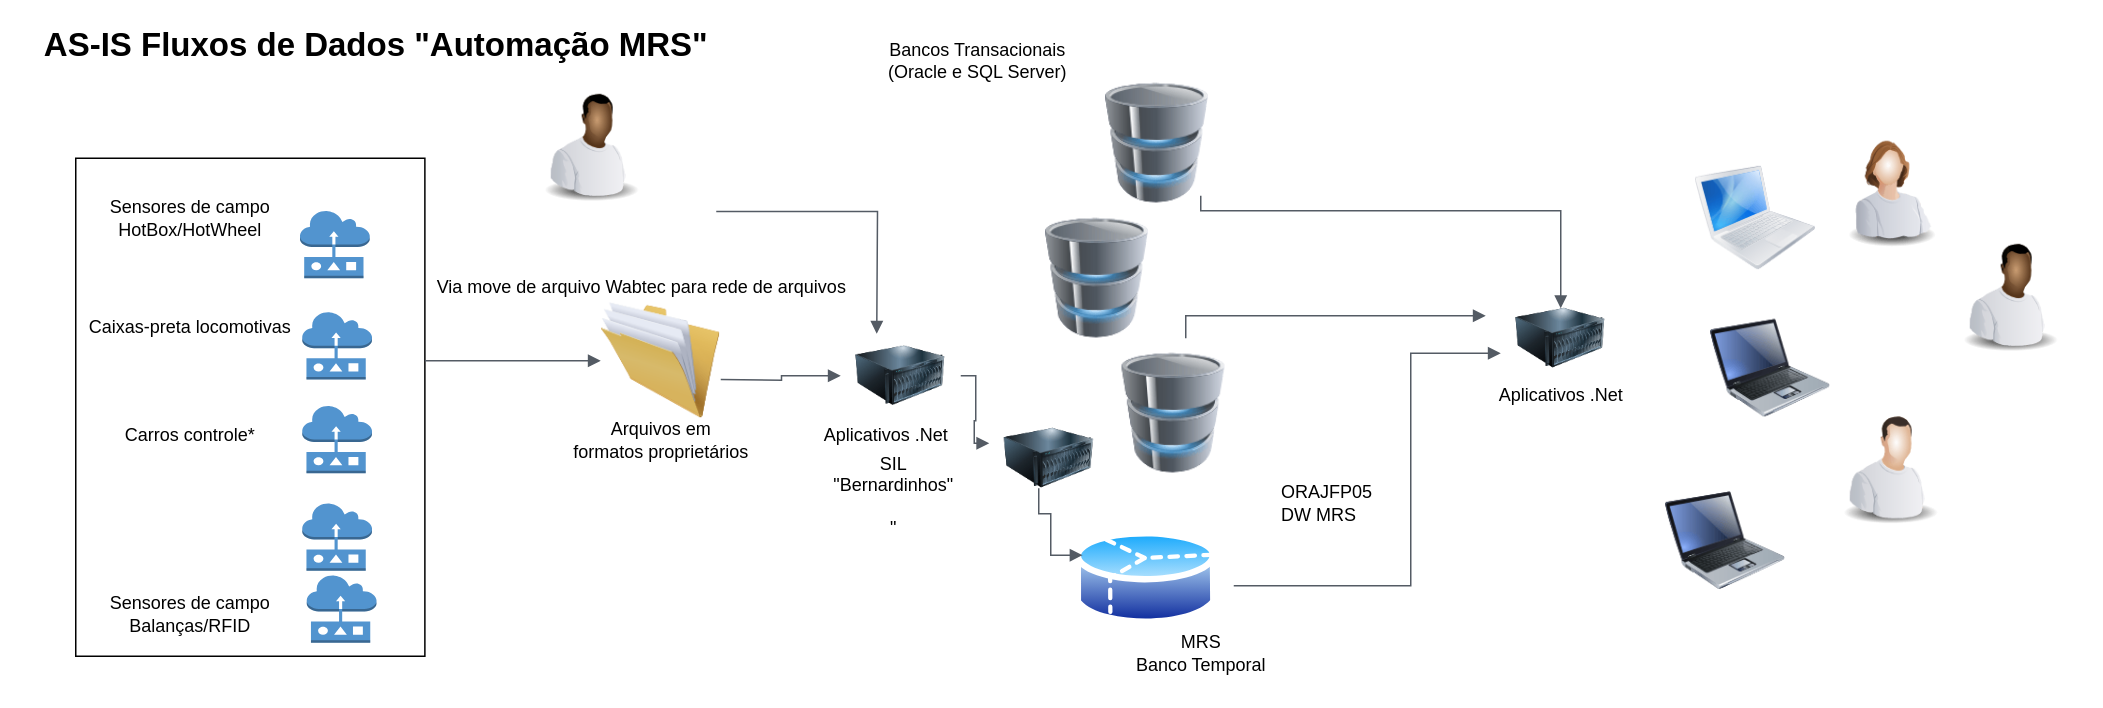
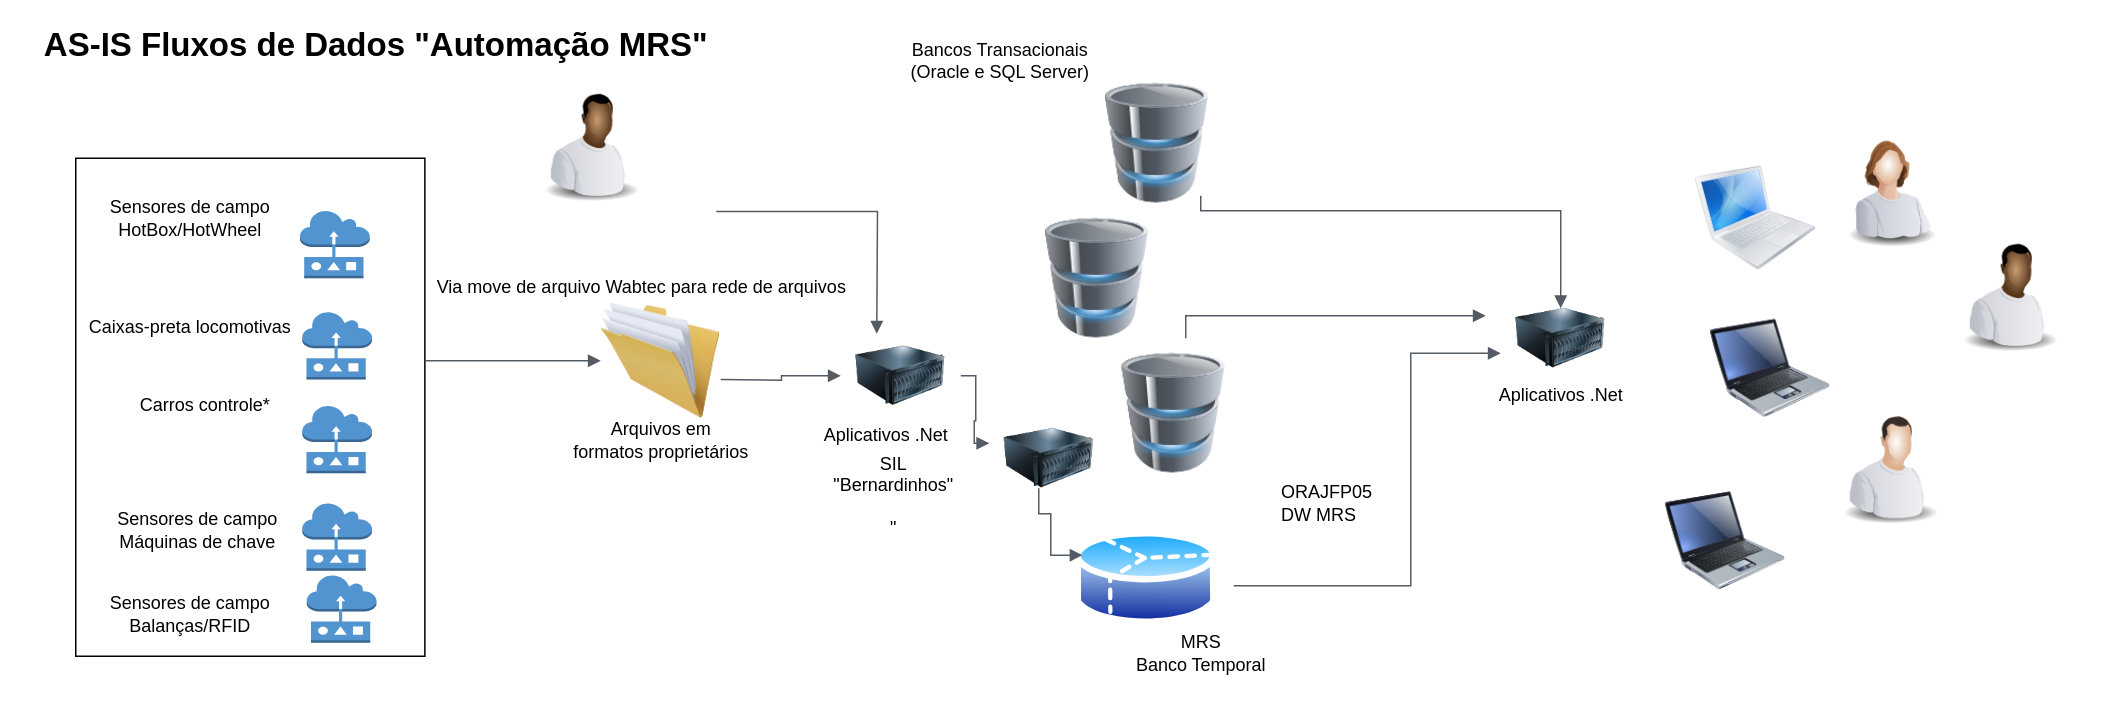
(977, 61) -> (1000, 61)
(190, 436) -> (205, 406)
none -> (197, 530)
